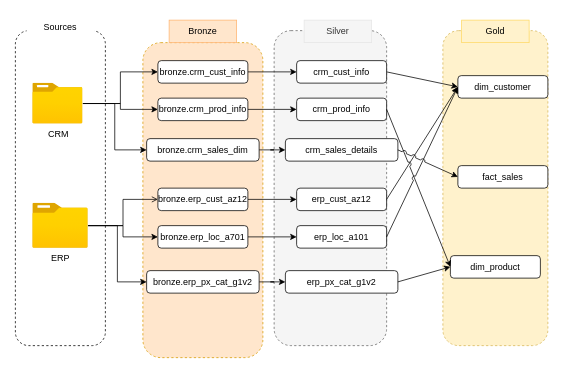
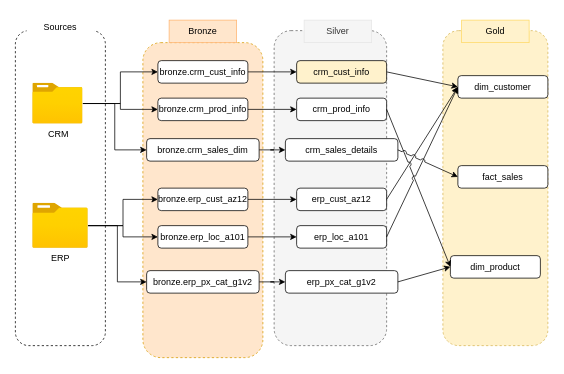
(342, 72) -> (342, 72)
(152, 199) -> (151, 199)
(203, 237) -> (203, 237)
